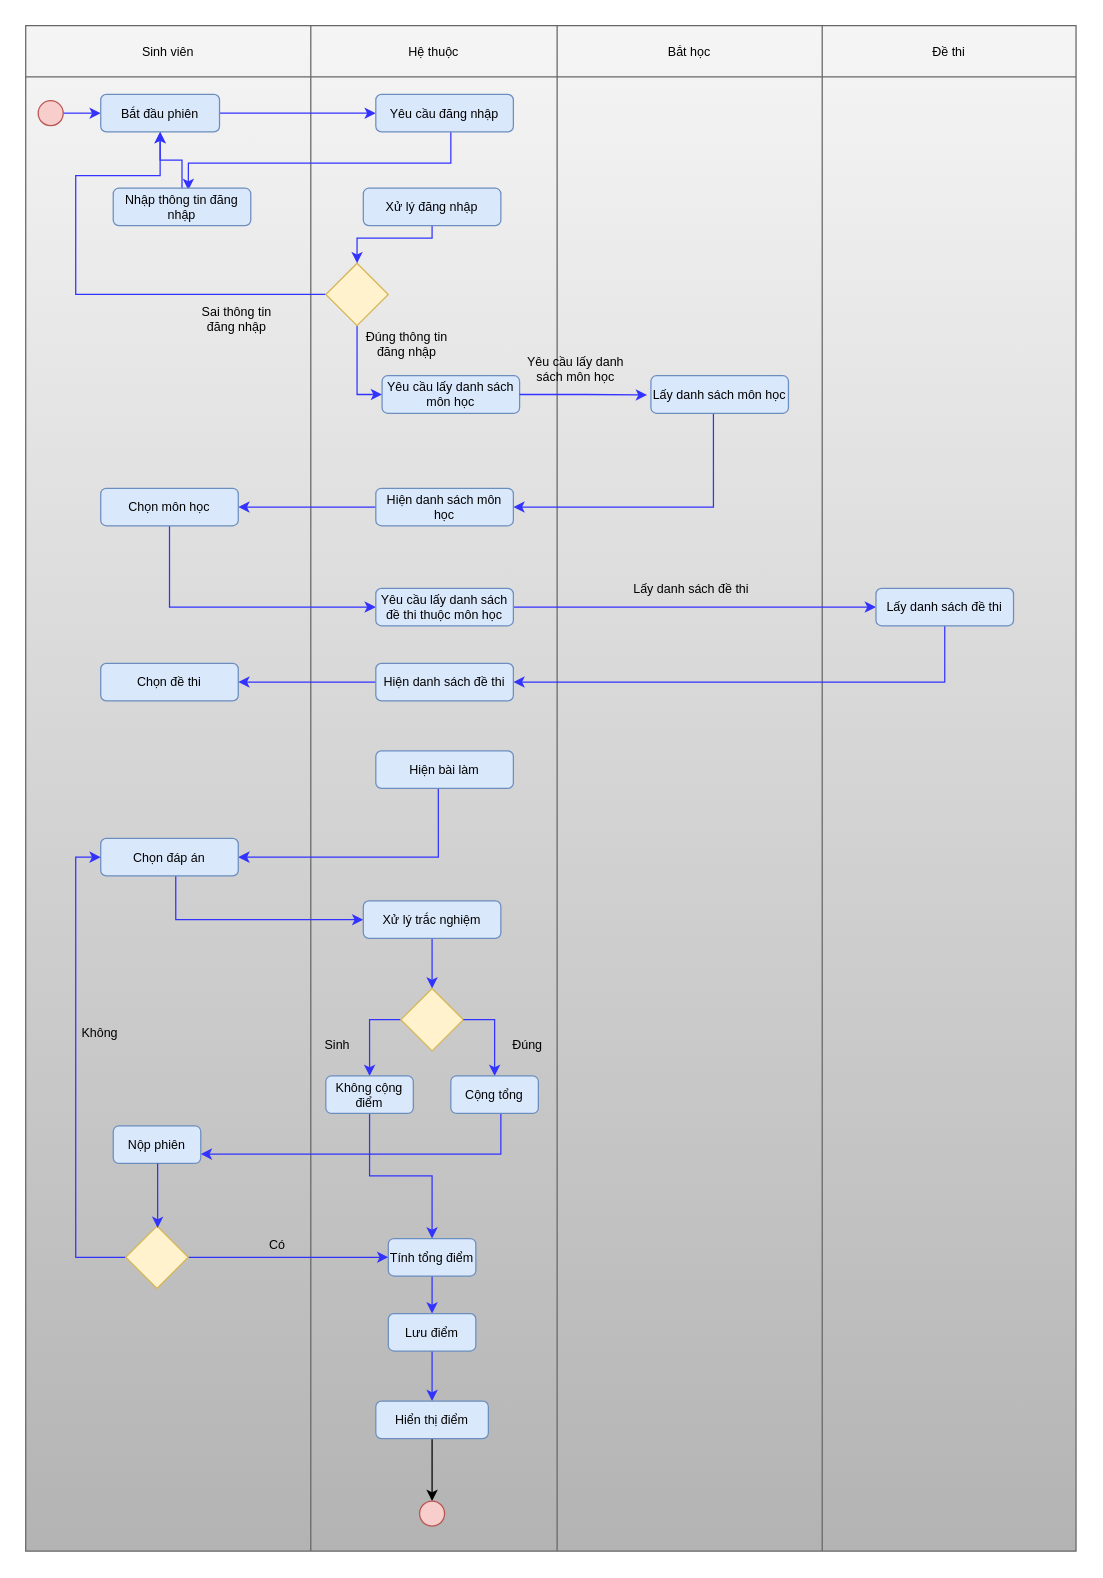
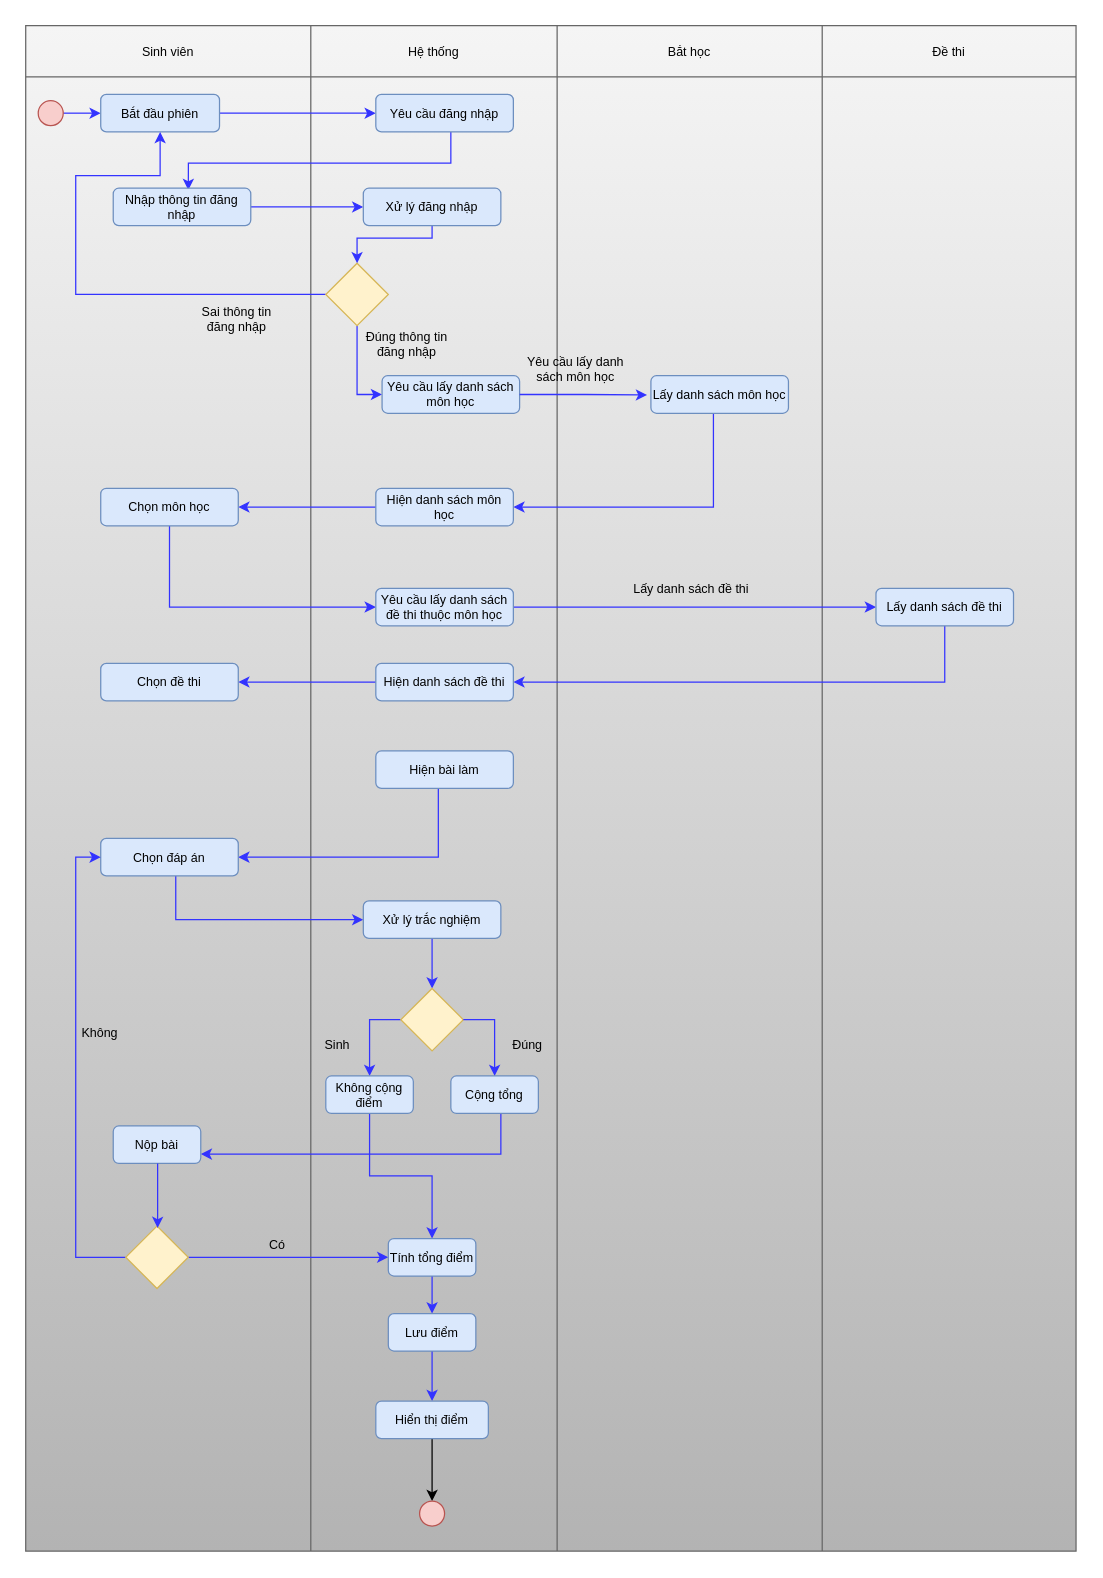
(434, 52) -> (434, 52)
(182, 165) -> (303, 207)
(157, 1144) -> (157, 1144)
